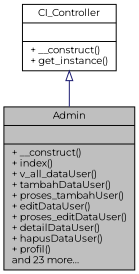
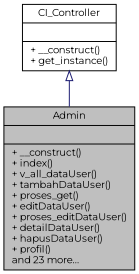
(68, 196) -> (45, 196)
